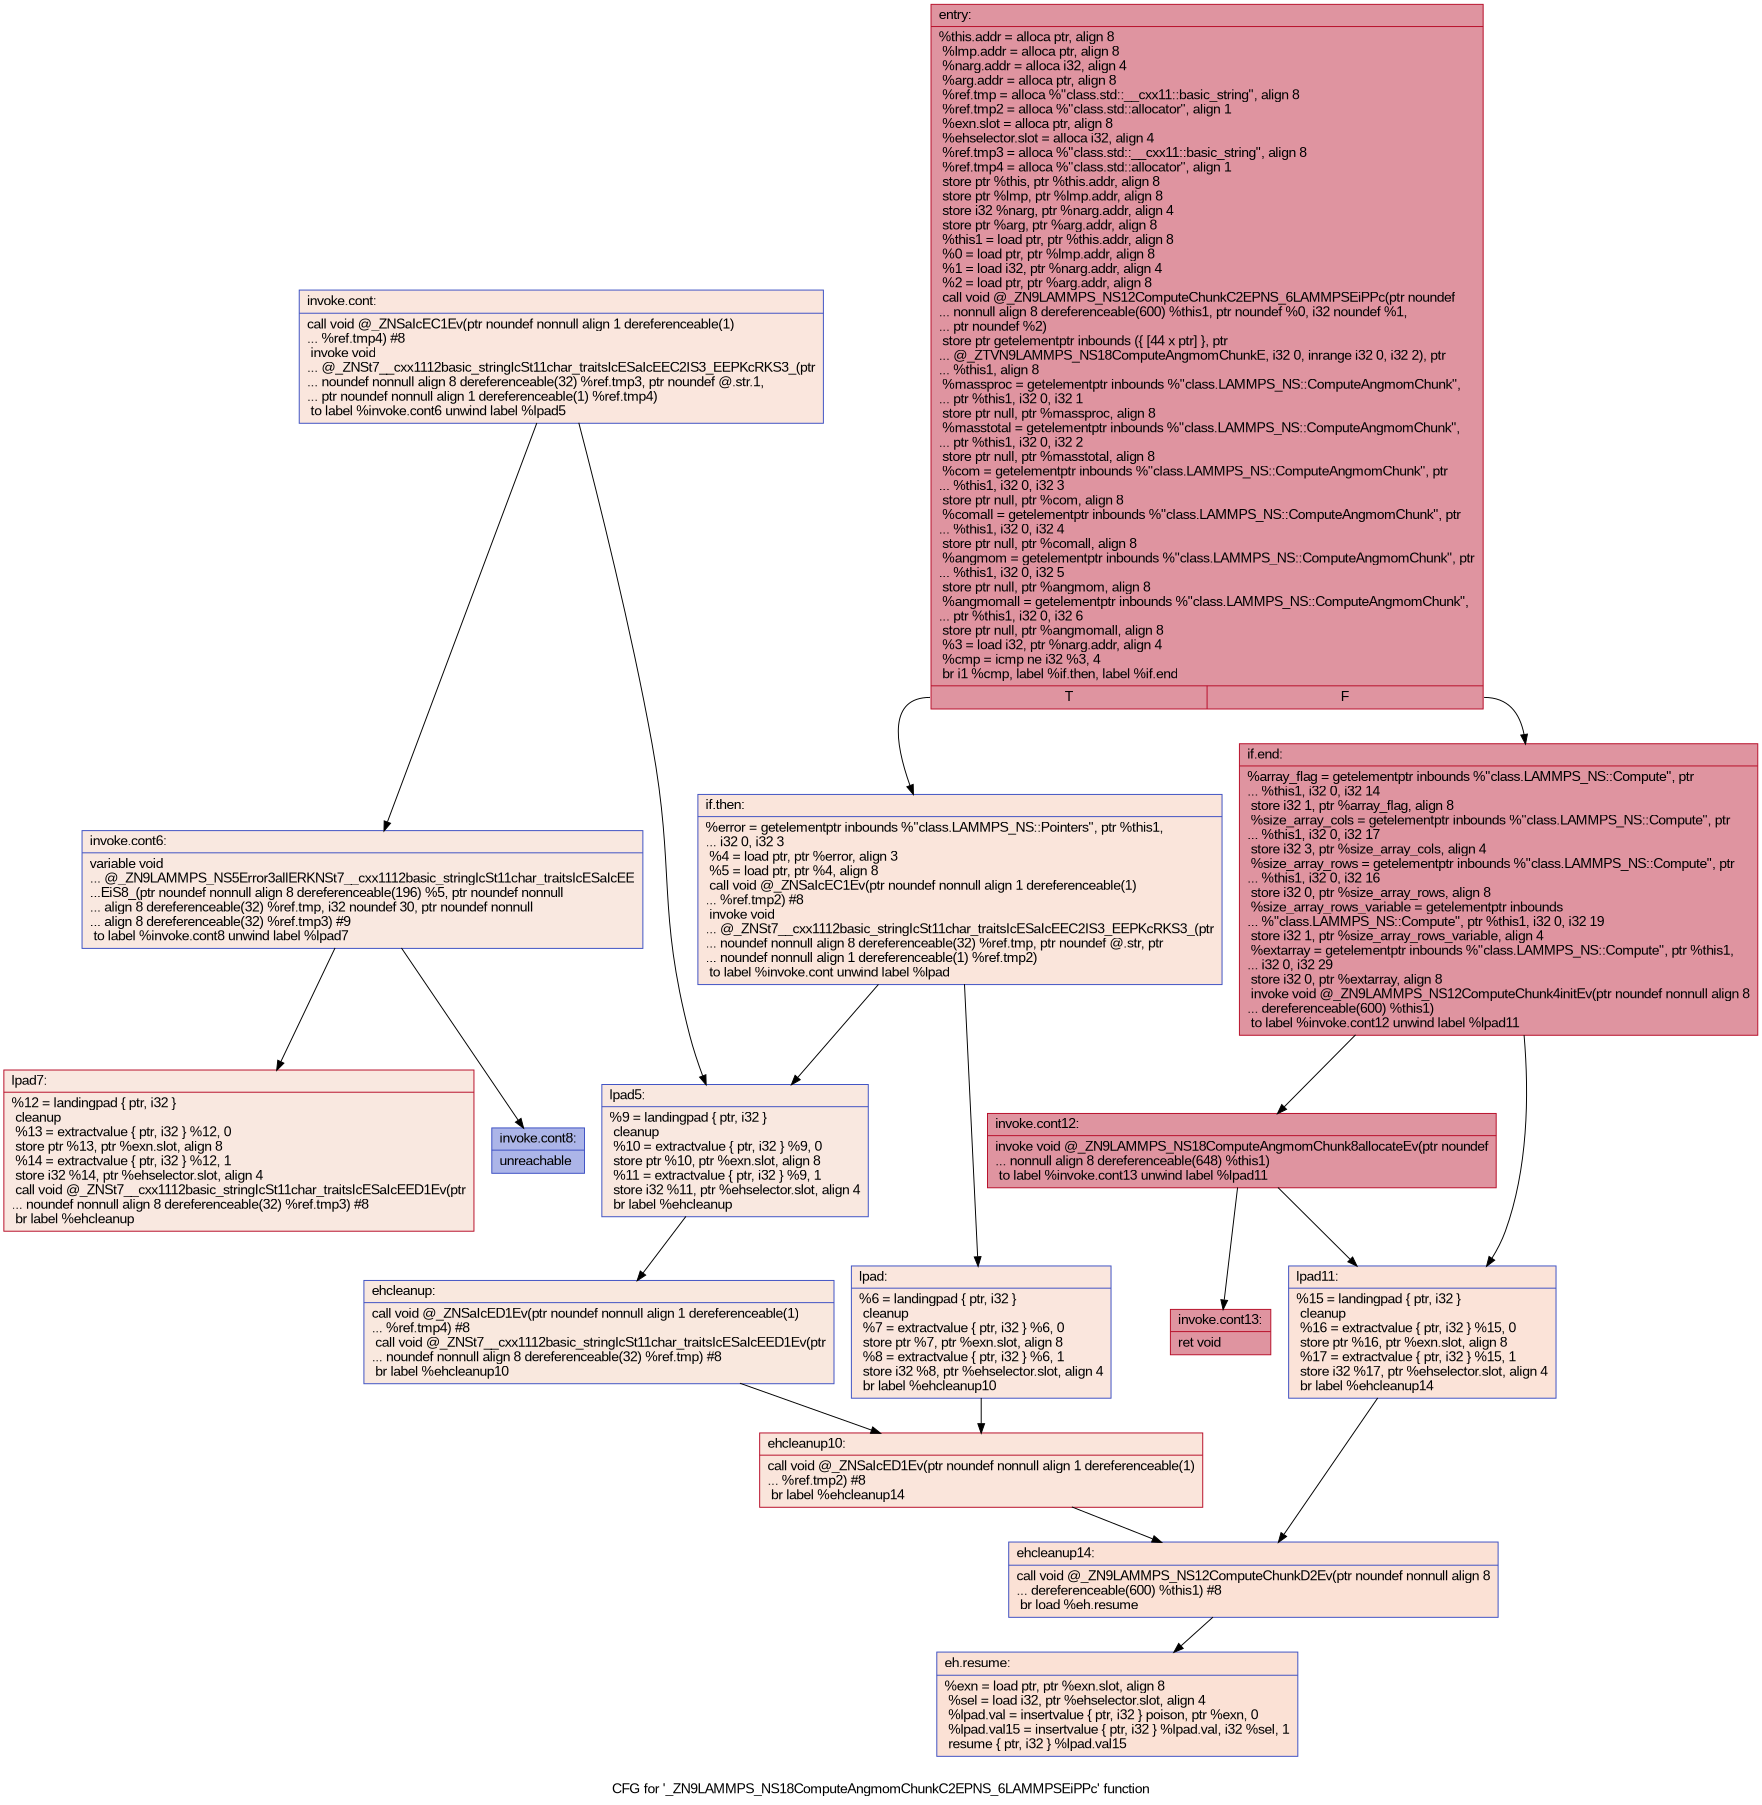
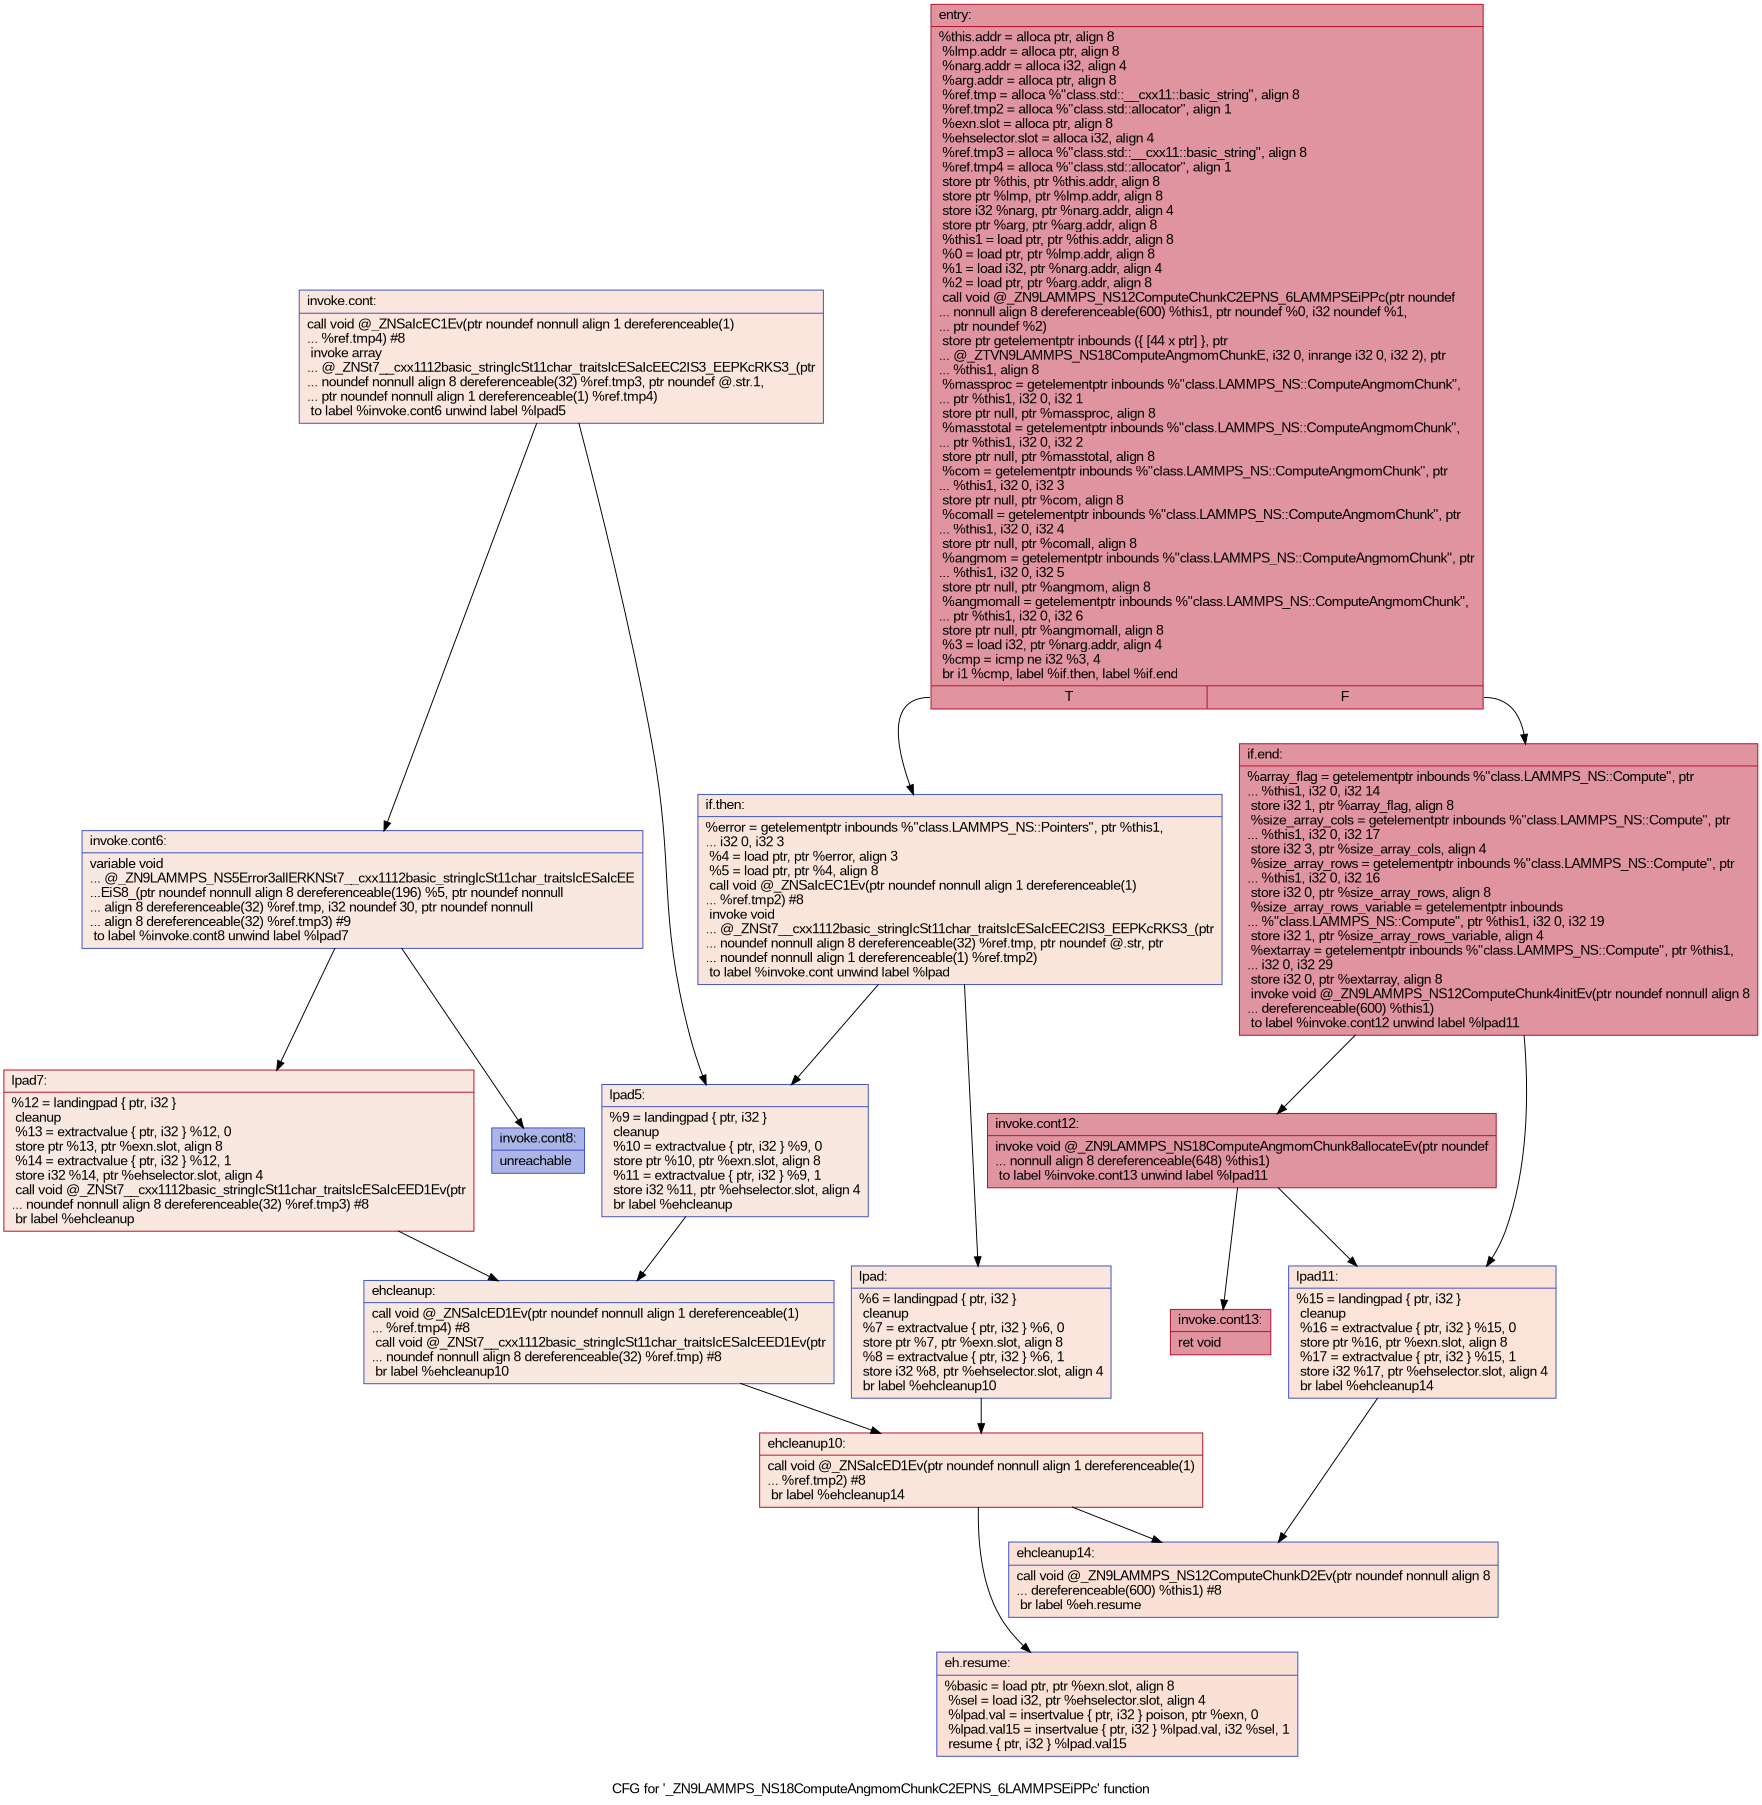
(342, 353) -> (345, 353)
none -> (444, 1254)
(1078, 1605) -> (1079, 1605)
(1197, 1631) -> (986, 1582)
(1055, 1686) -> (1059, 1686)
